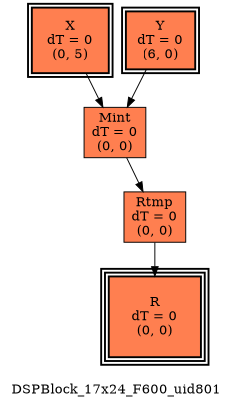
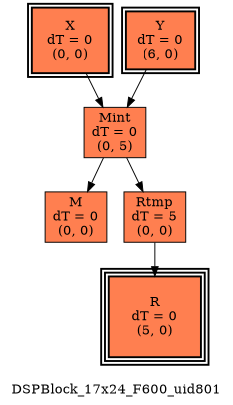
(70, 40) -> (70, 40)
(115, 133) -> (115, 133)
none -> (76, 217)
(155, 217) -> (155, 217)
(155, 317) -> (155, 317)
